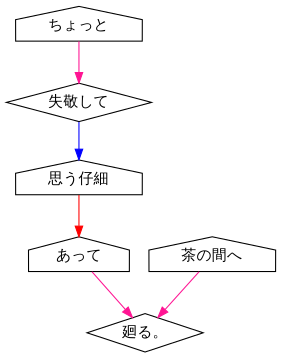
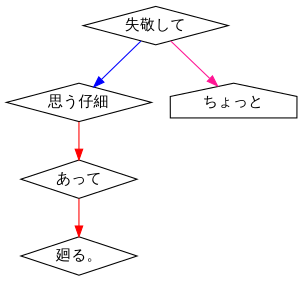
(79, 57) -> (190, 60)
(79, 179) -> (79, 102)
(79, 256) -> (79, 179)
(212, 256) -> none
(109, 291) -> (79, 212)
